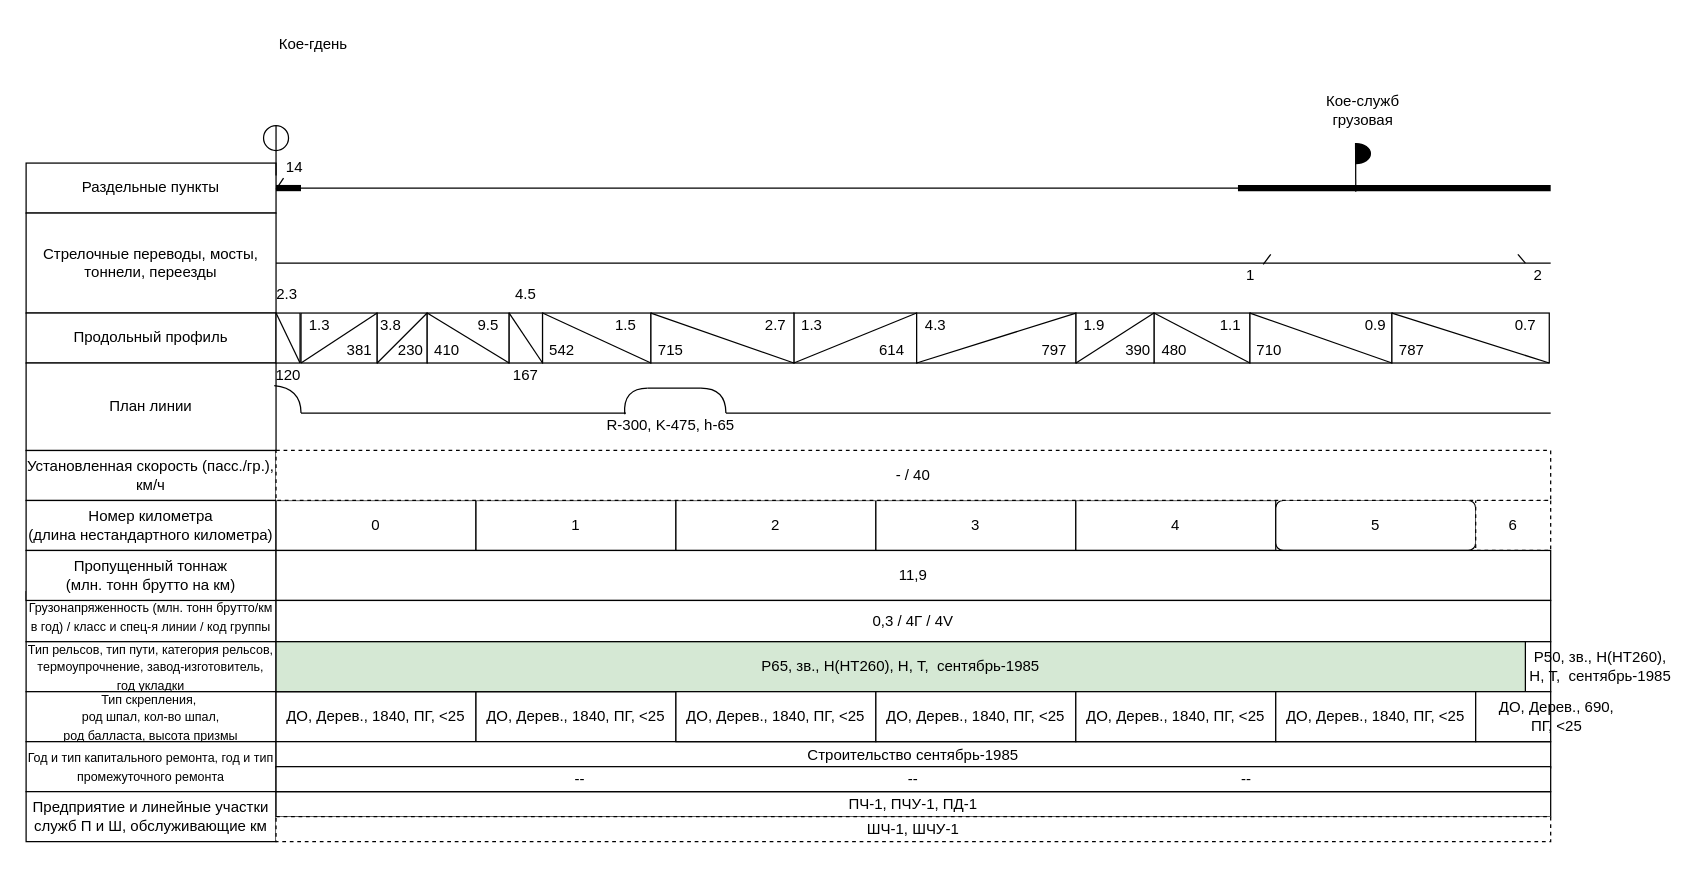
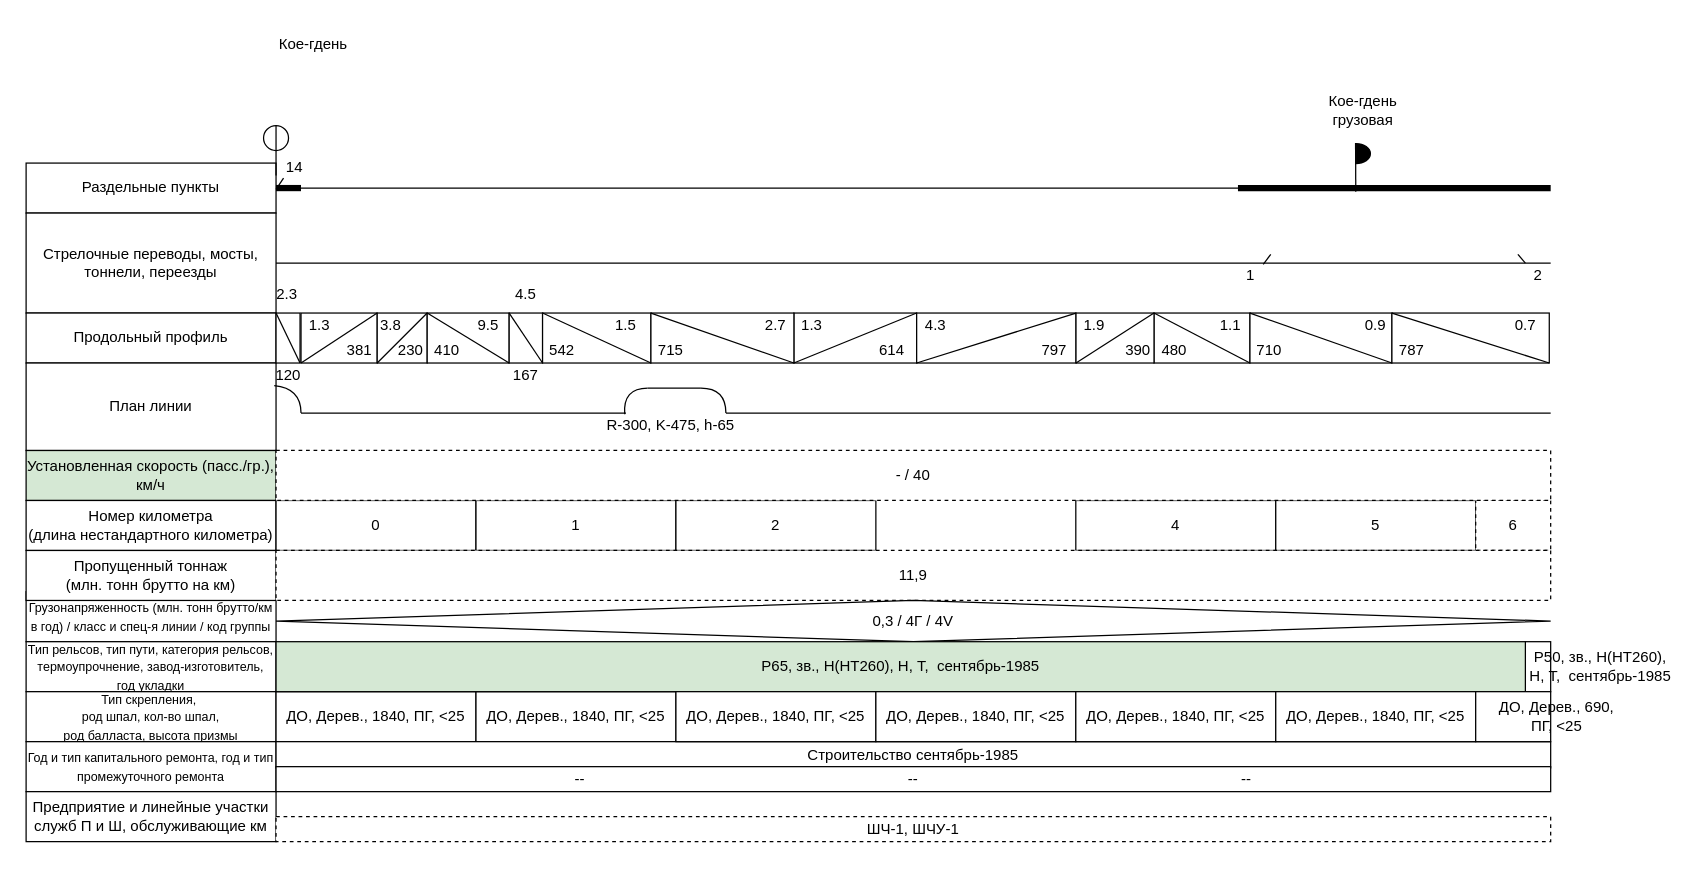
(1363, 111) -> (1363, 111)
(151, 476) -> (151, 476)
(976, 526) -> none
(1376, 526) -> (1376, 526)
(913, 576) -> (913, 576)
(913, 621) -> (913, 621)
(913, 804) -> none
